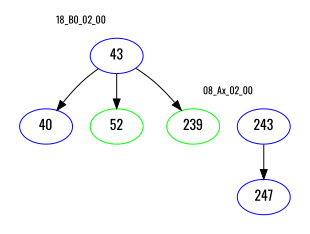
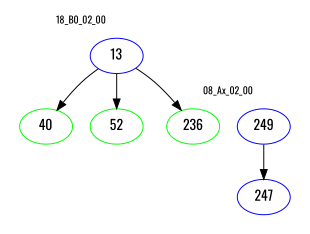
(117, 56) -> (117, 56)
(46, 126) -> (46, 126)
(193, 126) -> (193, 126)
(264, 126) -> (264, 126)
